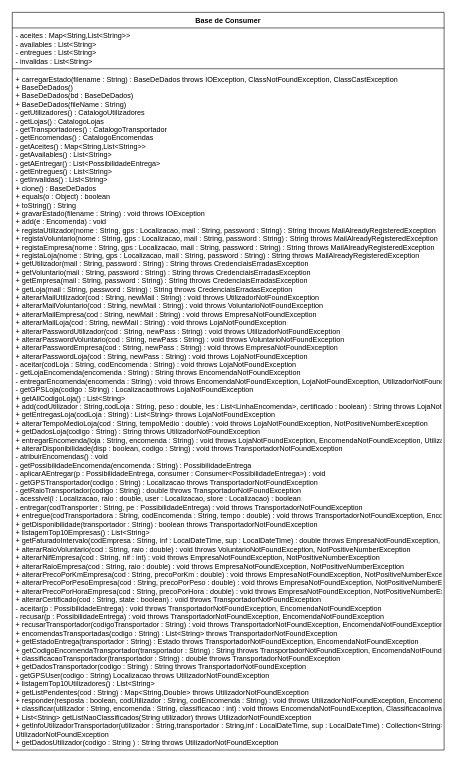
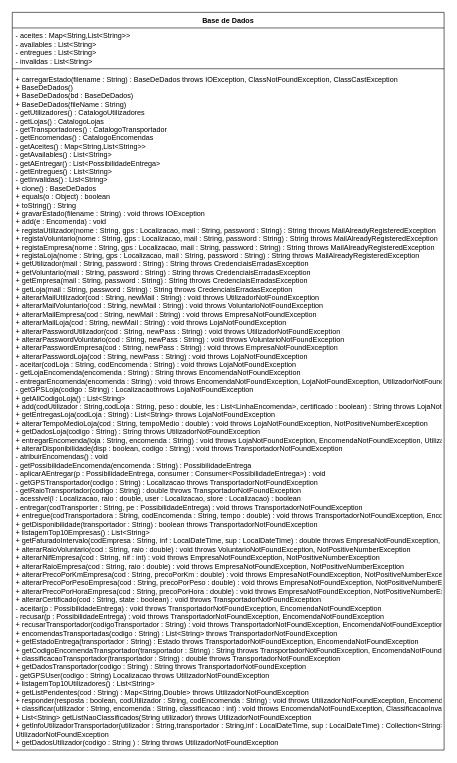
(228, 20) -> (228, 20)
